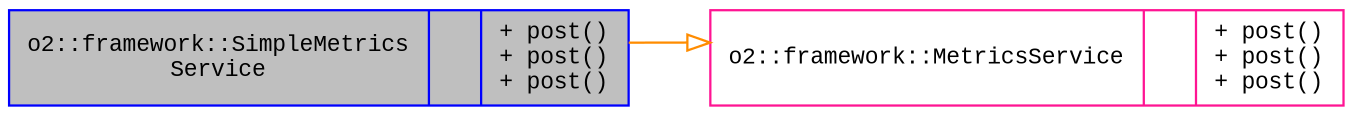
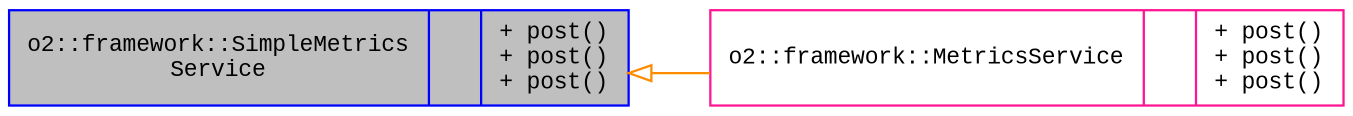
(658, 43) -> (681, 73)
